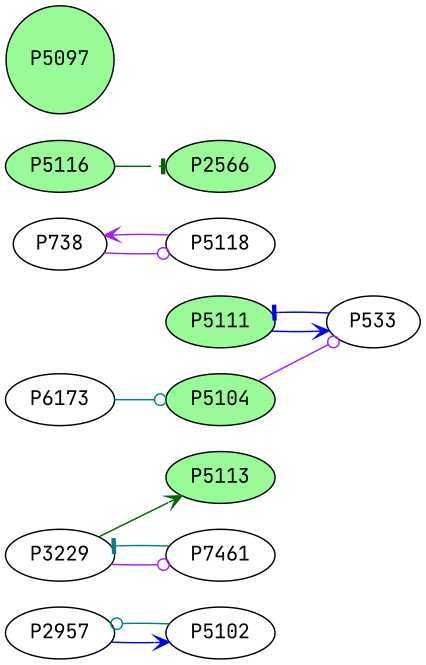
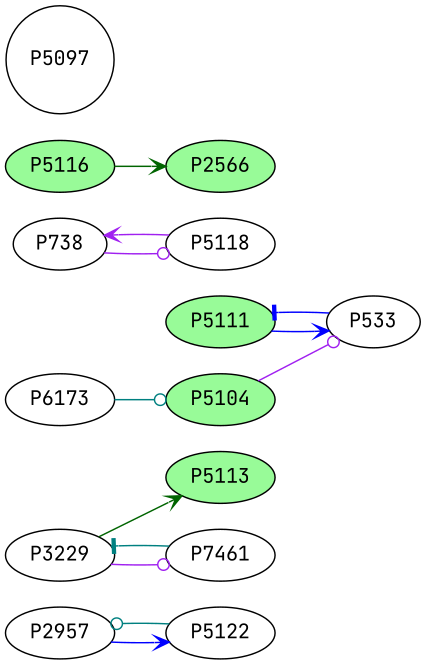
(60, 60) -> (60, 60)
(133, 166) -> (133, 166)
(220, 633) -> (220, 633)
